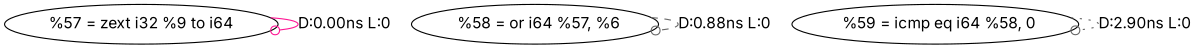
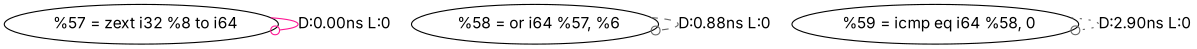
(141, 24) -> (141, 24)
